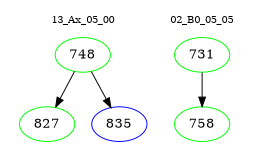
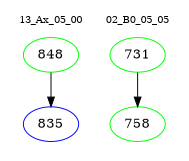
(83, 55) -> (51, 55)
(47, 124) -> none
